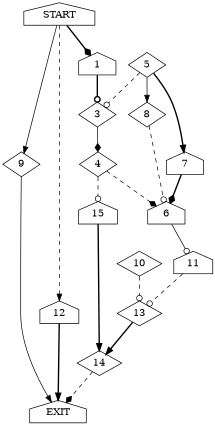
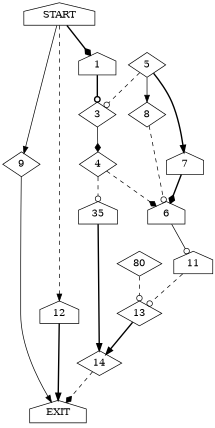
(98, 214) -> (98, 214)
(139, 264) -> (139, 264)
